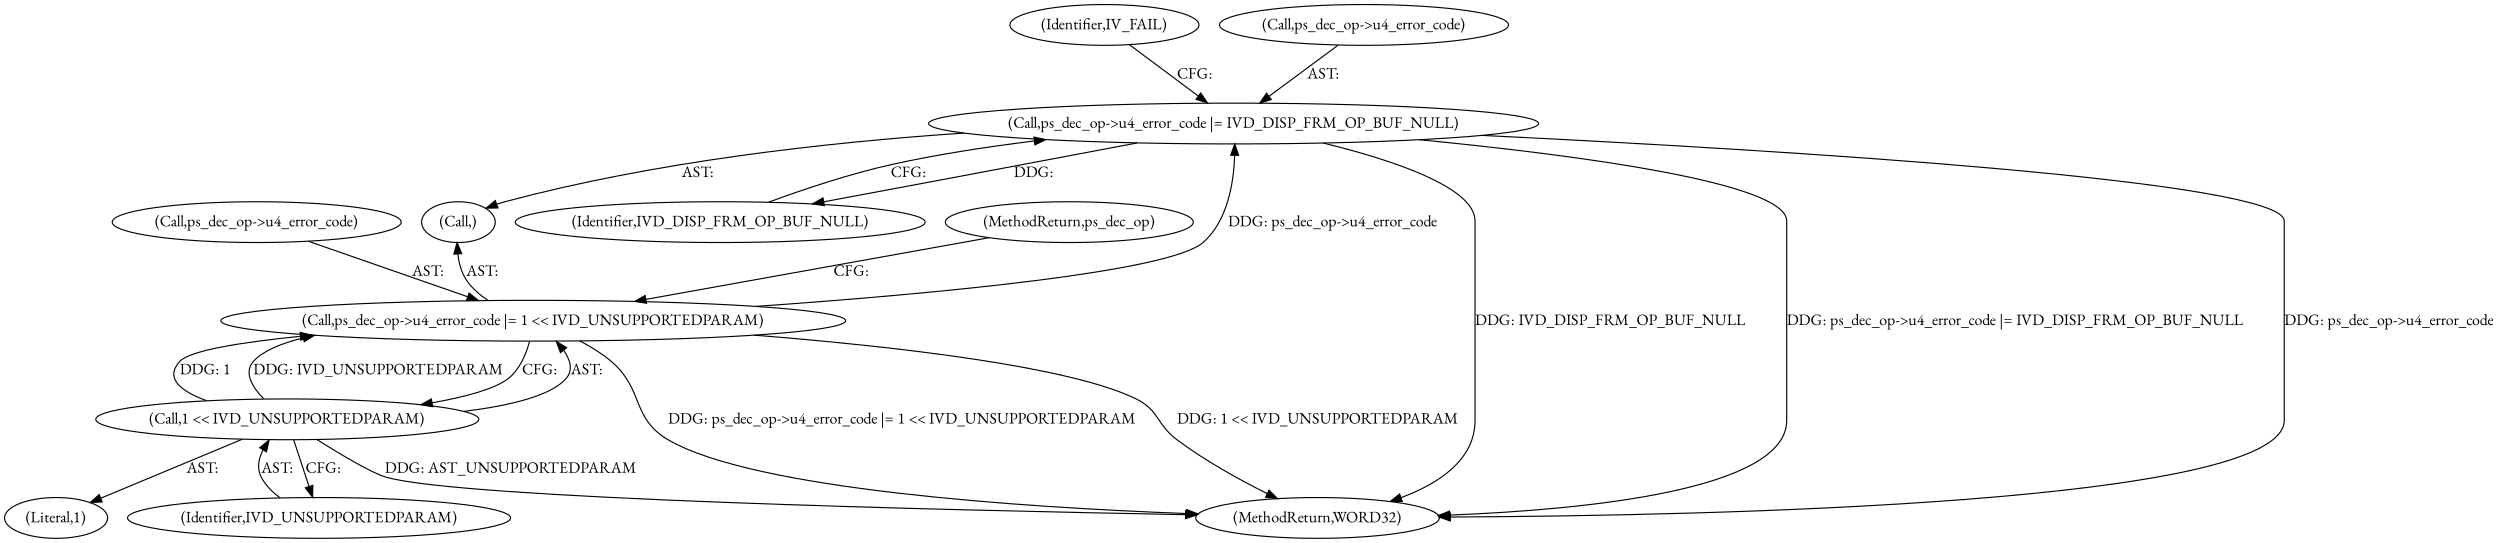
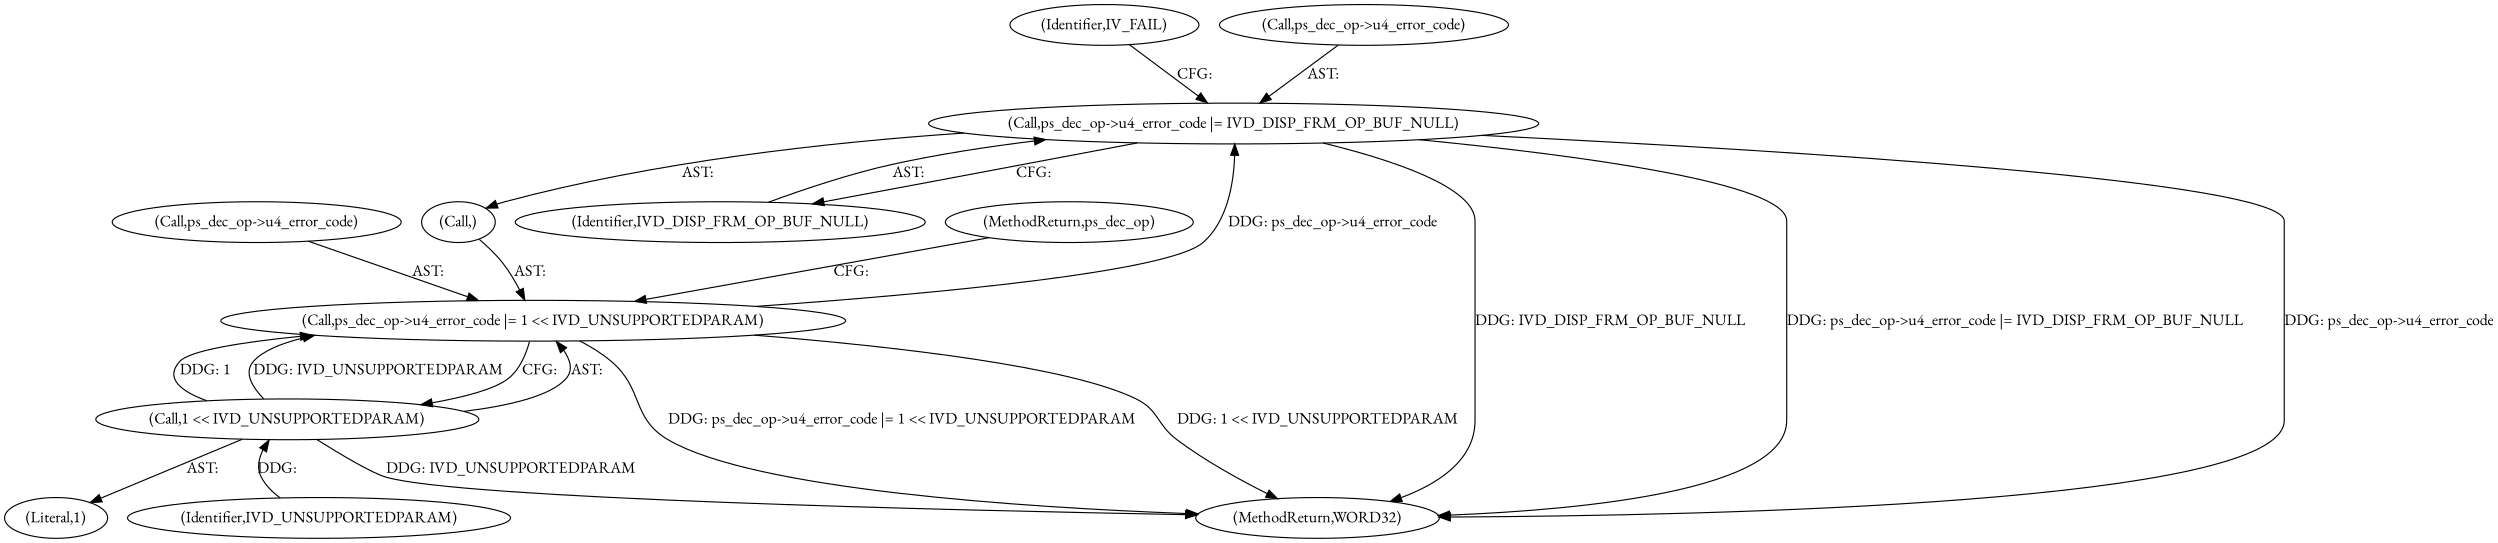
(911, 173) -> (911, 173)
(1036, 173) -> (1036, 173)
(467, 281) -> (502, 262)
(301, 463) -> none
(279, 469) -> (279, 469)
(511, 469) -> (511, 469)
